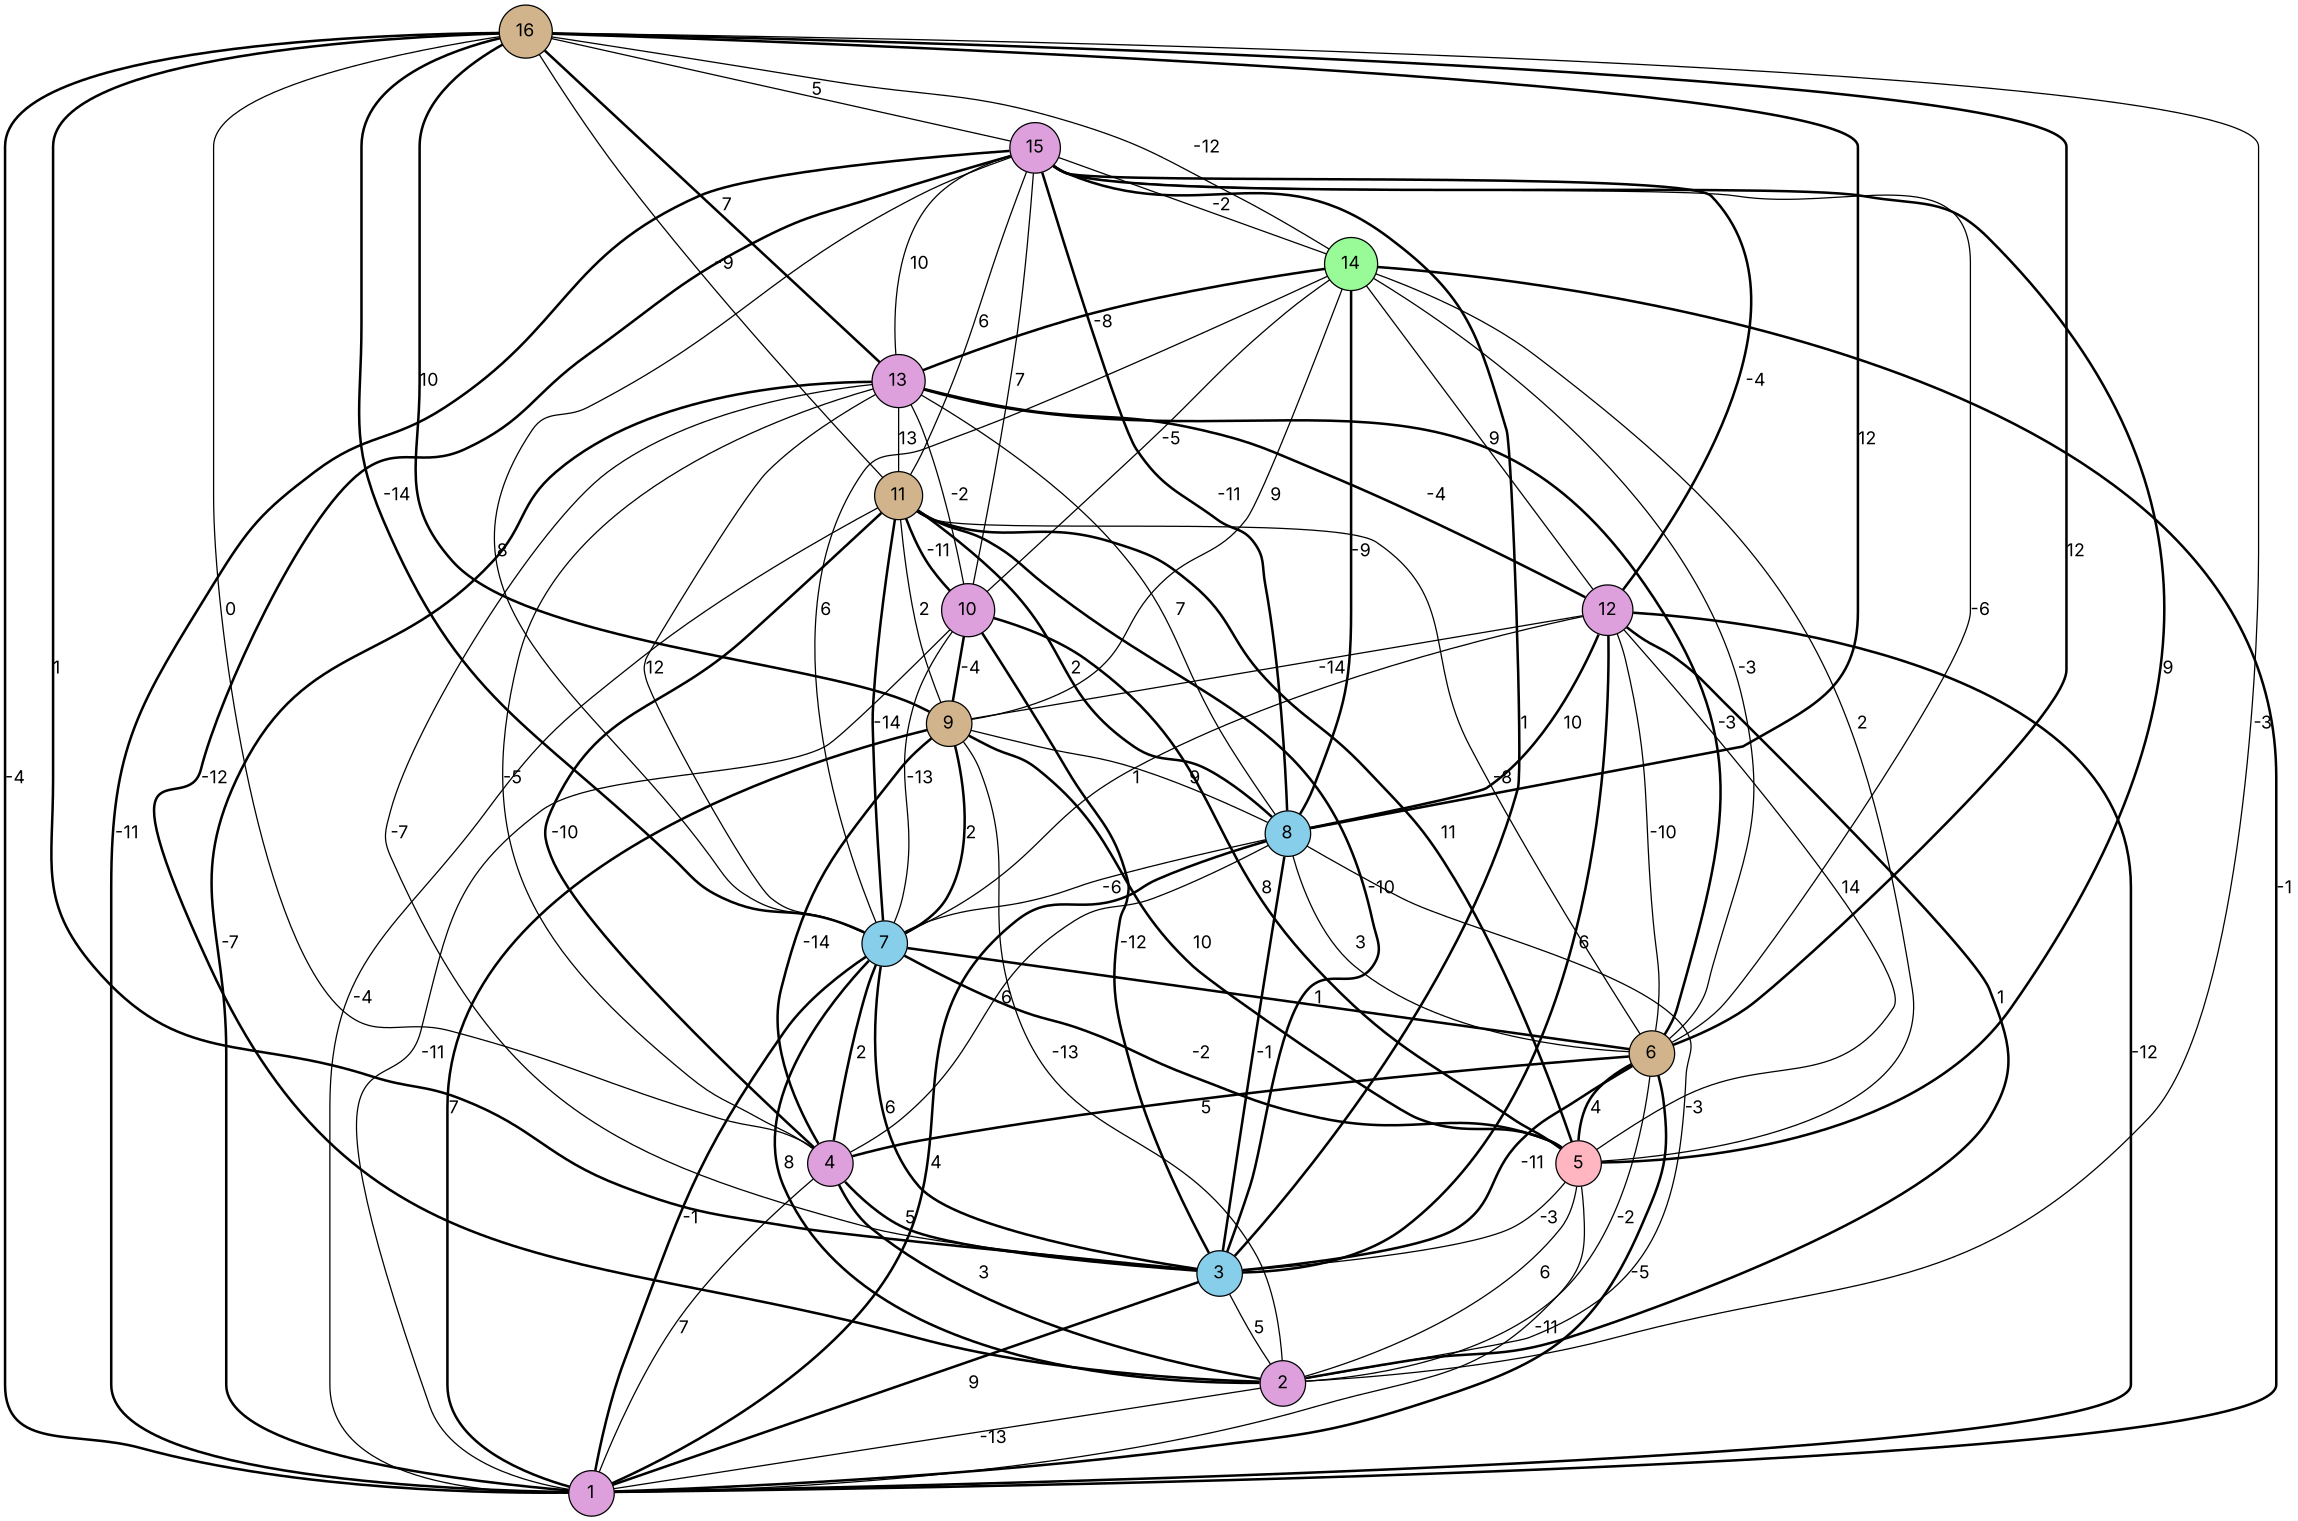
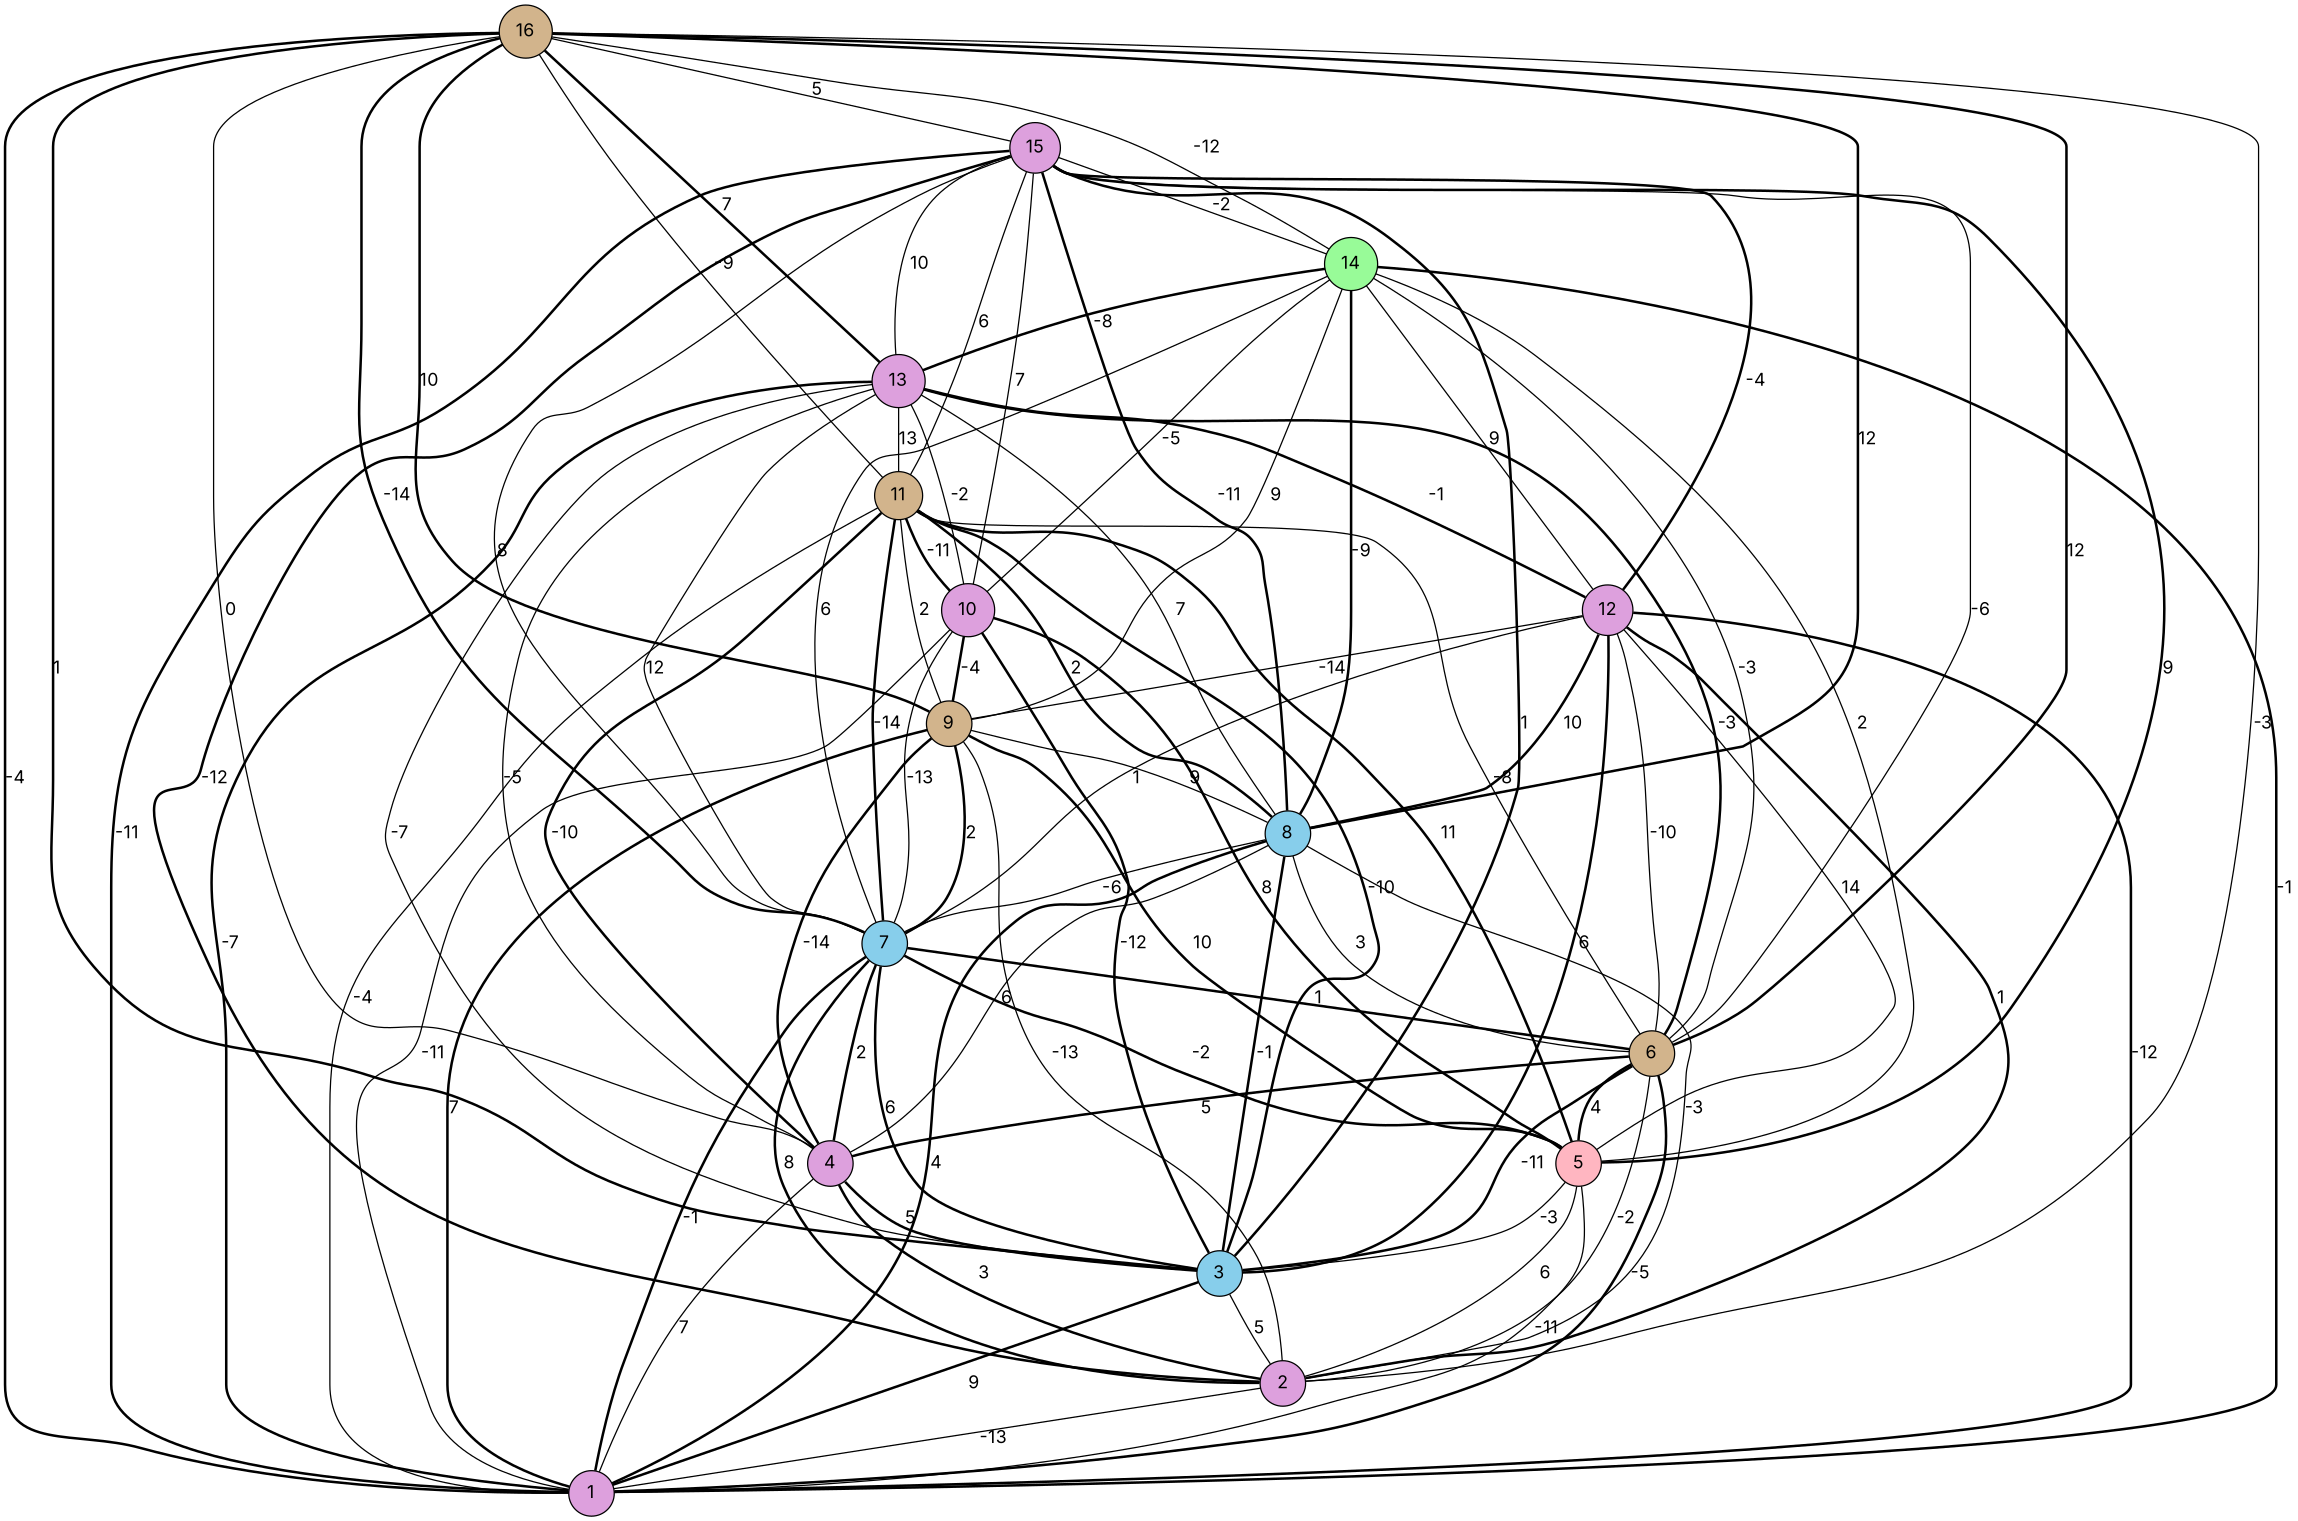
(1436, 496) -> (1436, 496)
